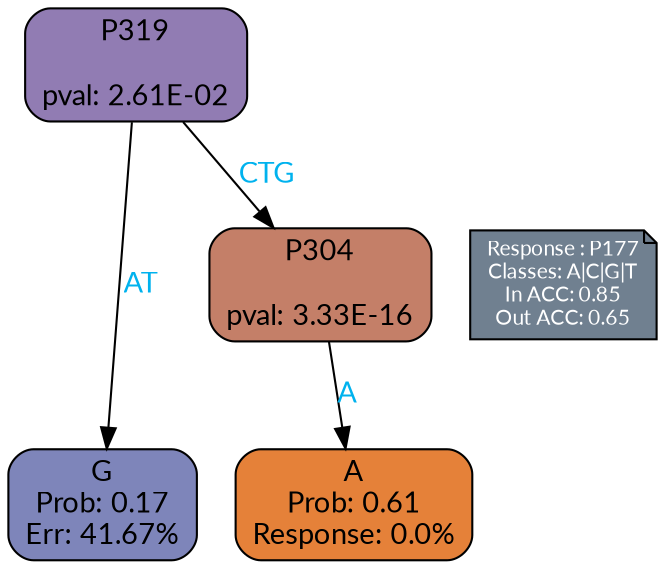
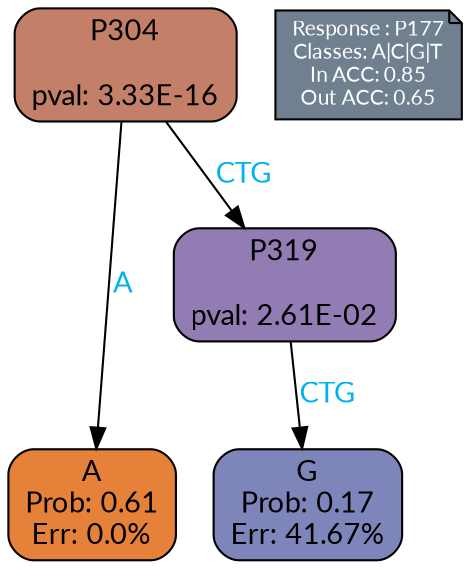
(221, 167) -> (199, 166)
(141, 285) -> (329, 395)
(354, 505) -> (92, 505)
